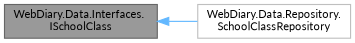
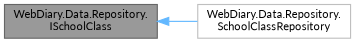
(81, 21) -> (81, 21)
